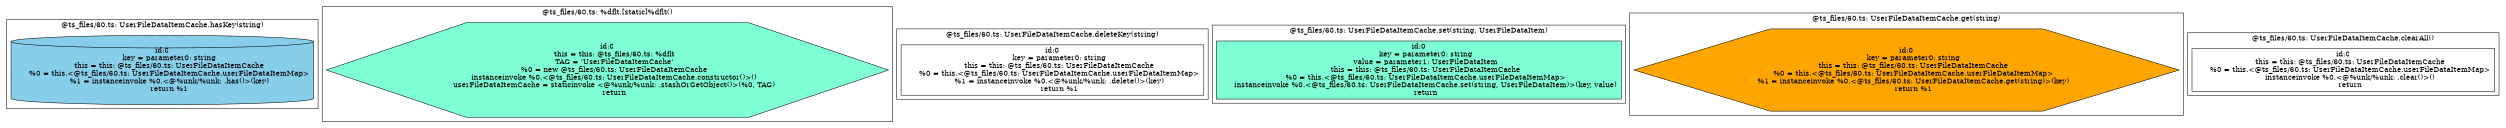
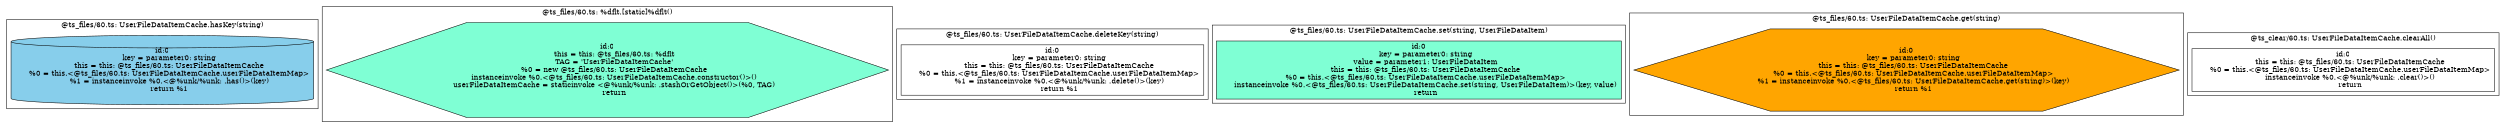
(2343, 39) -> (2343, 39)
